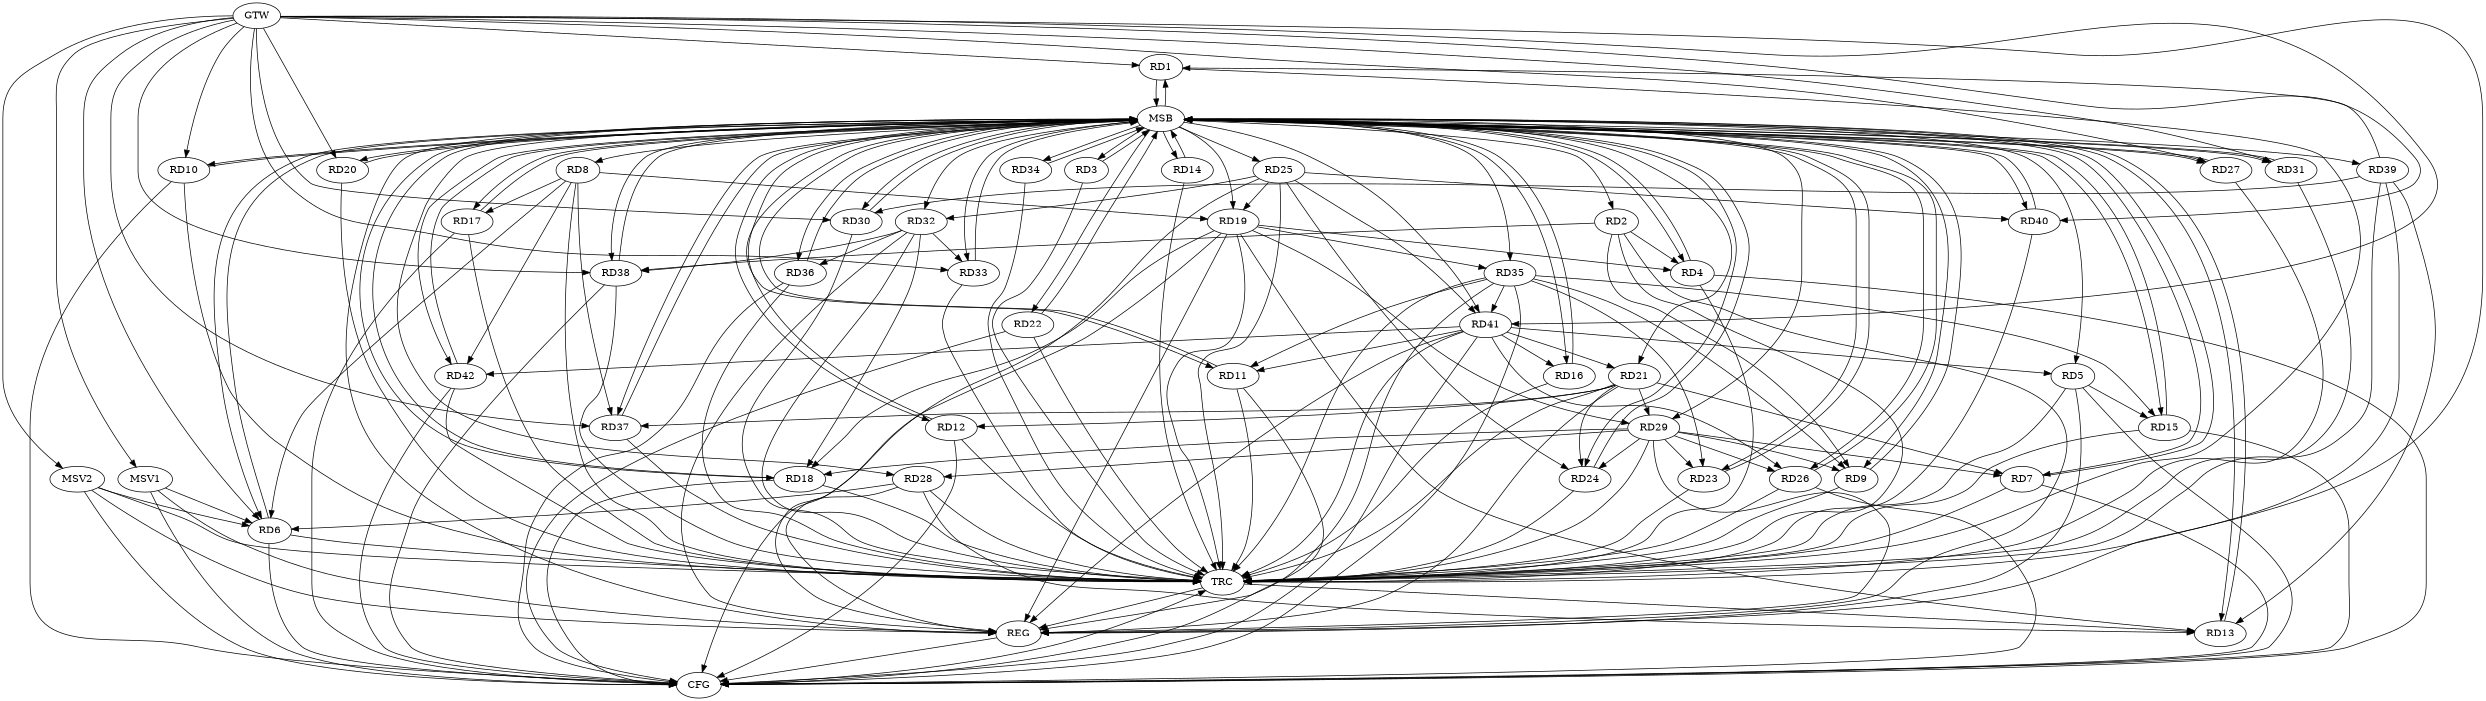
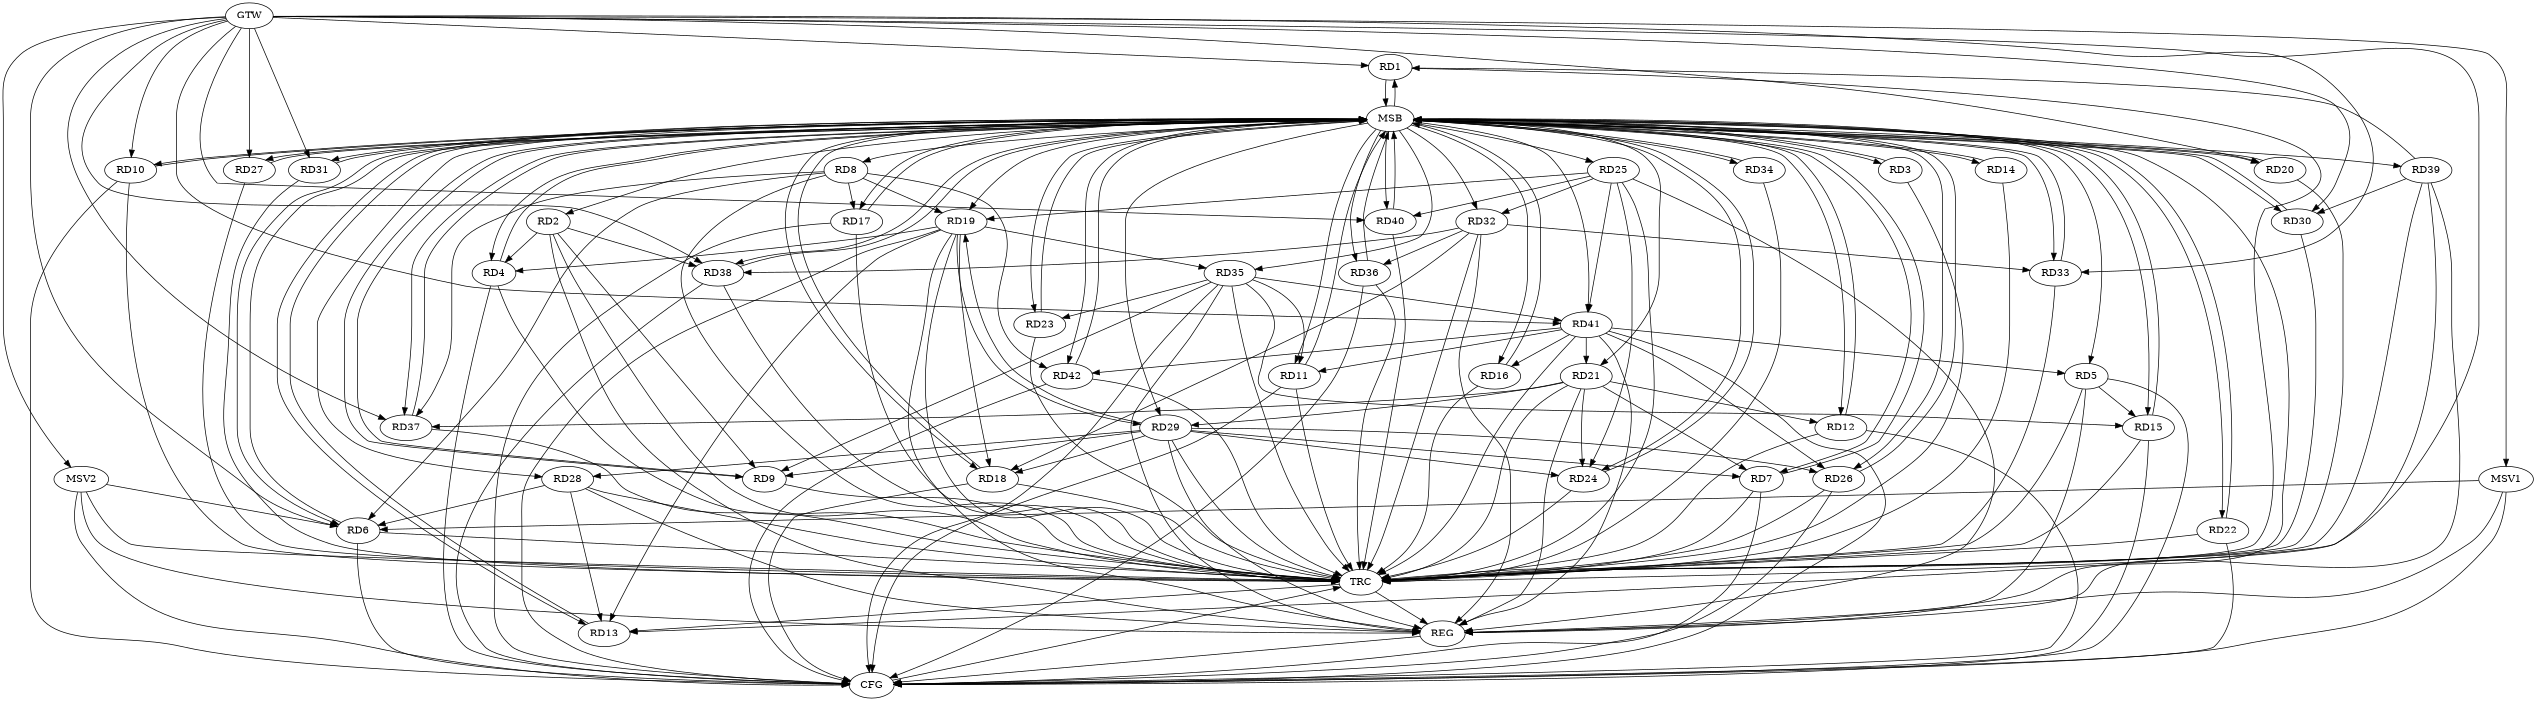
(1676, 451) -> (1019, 375)
